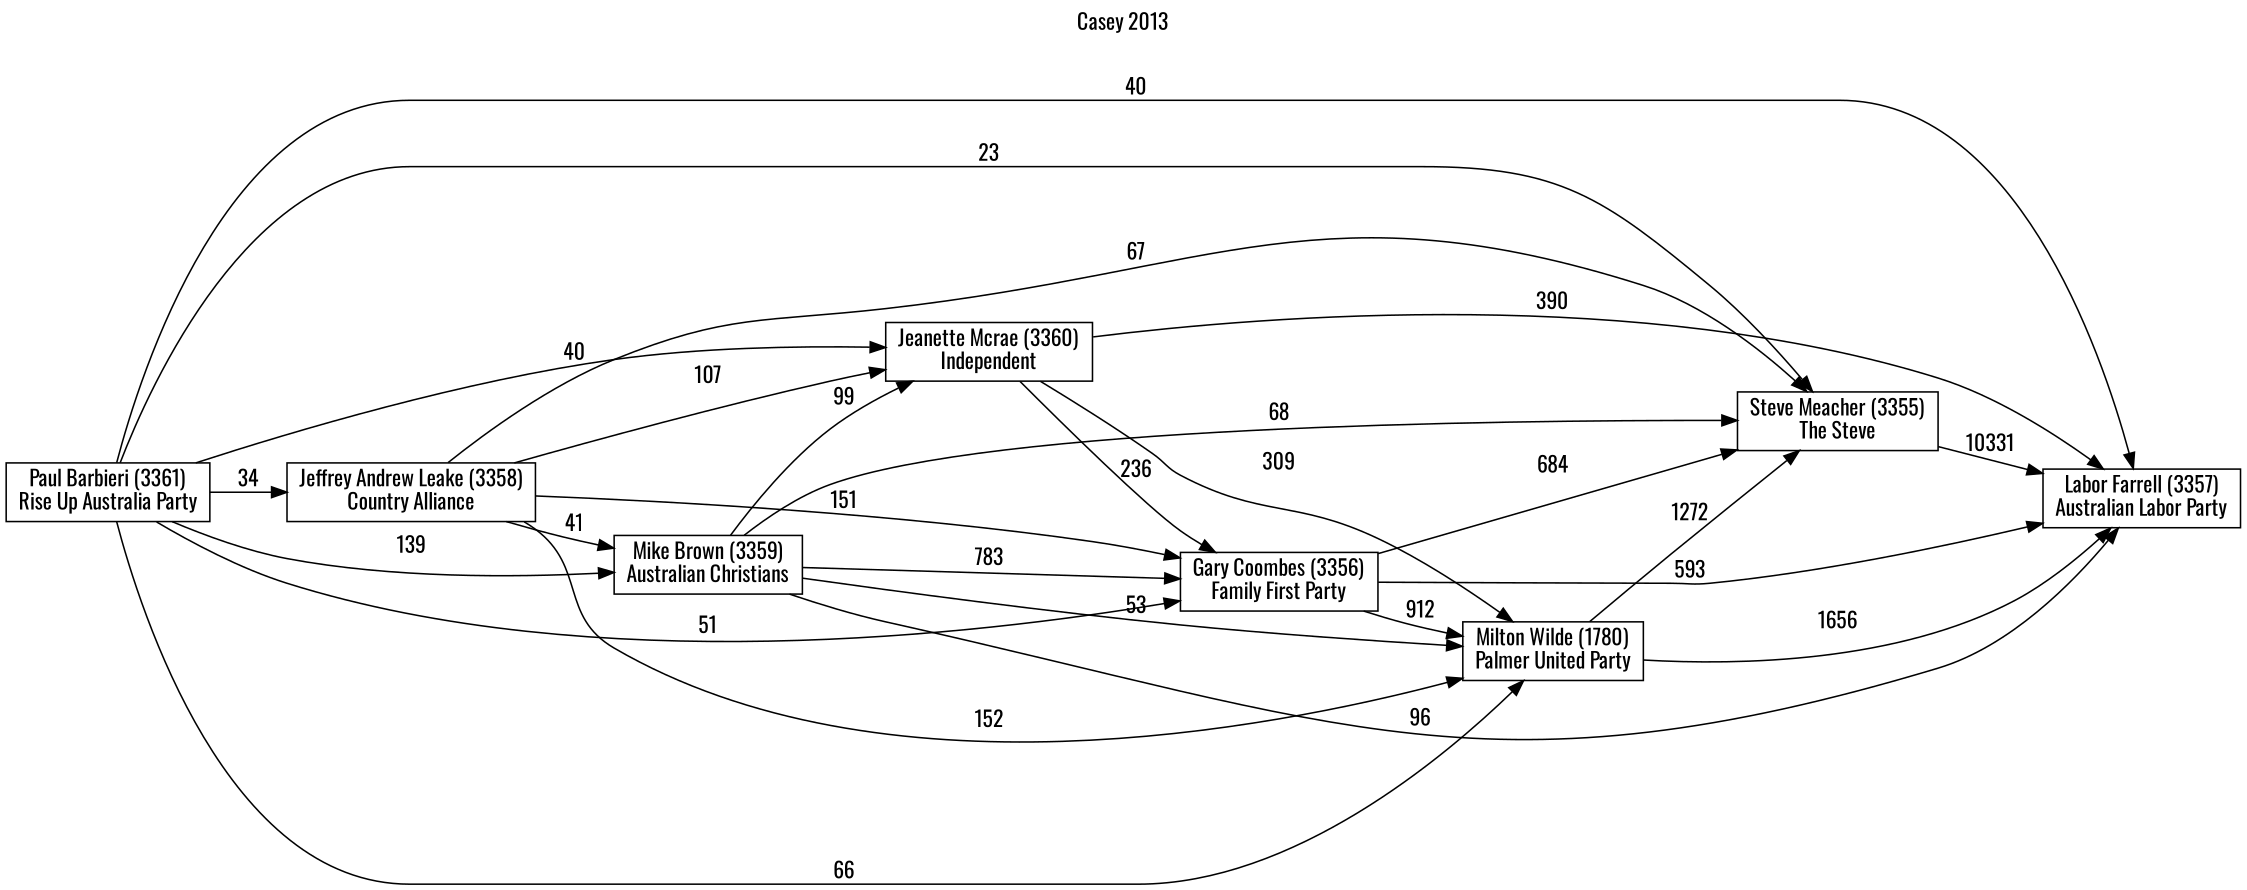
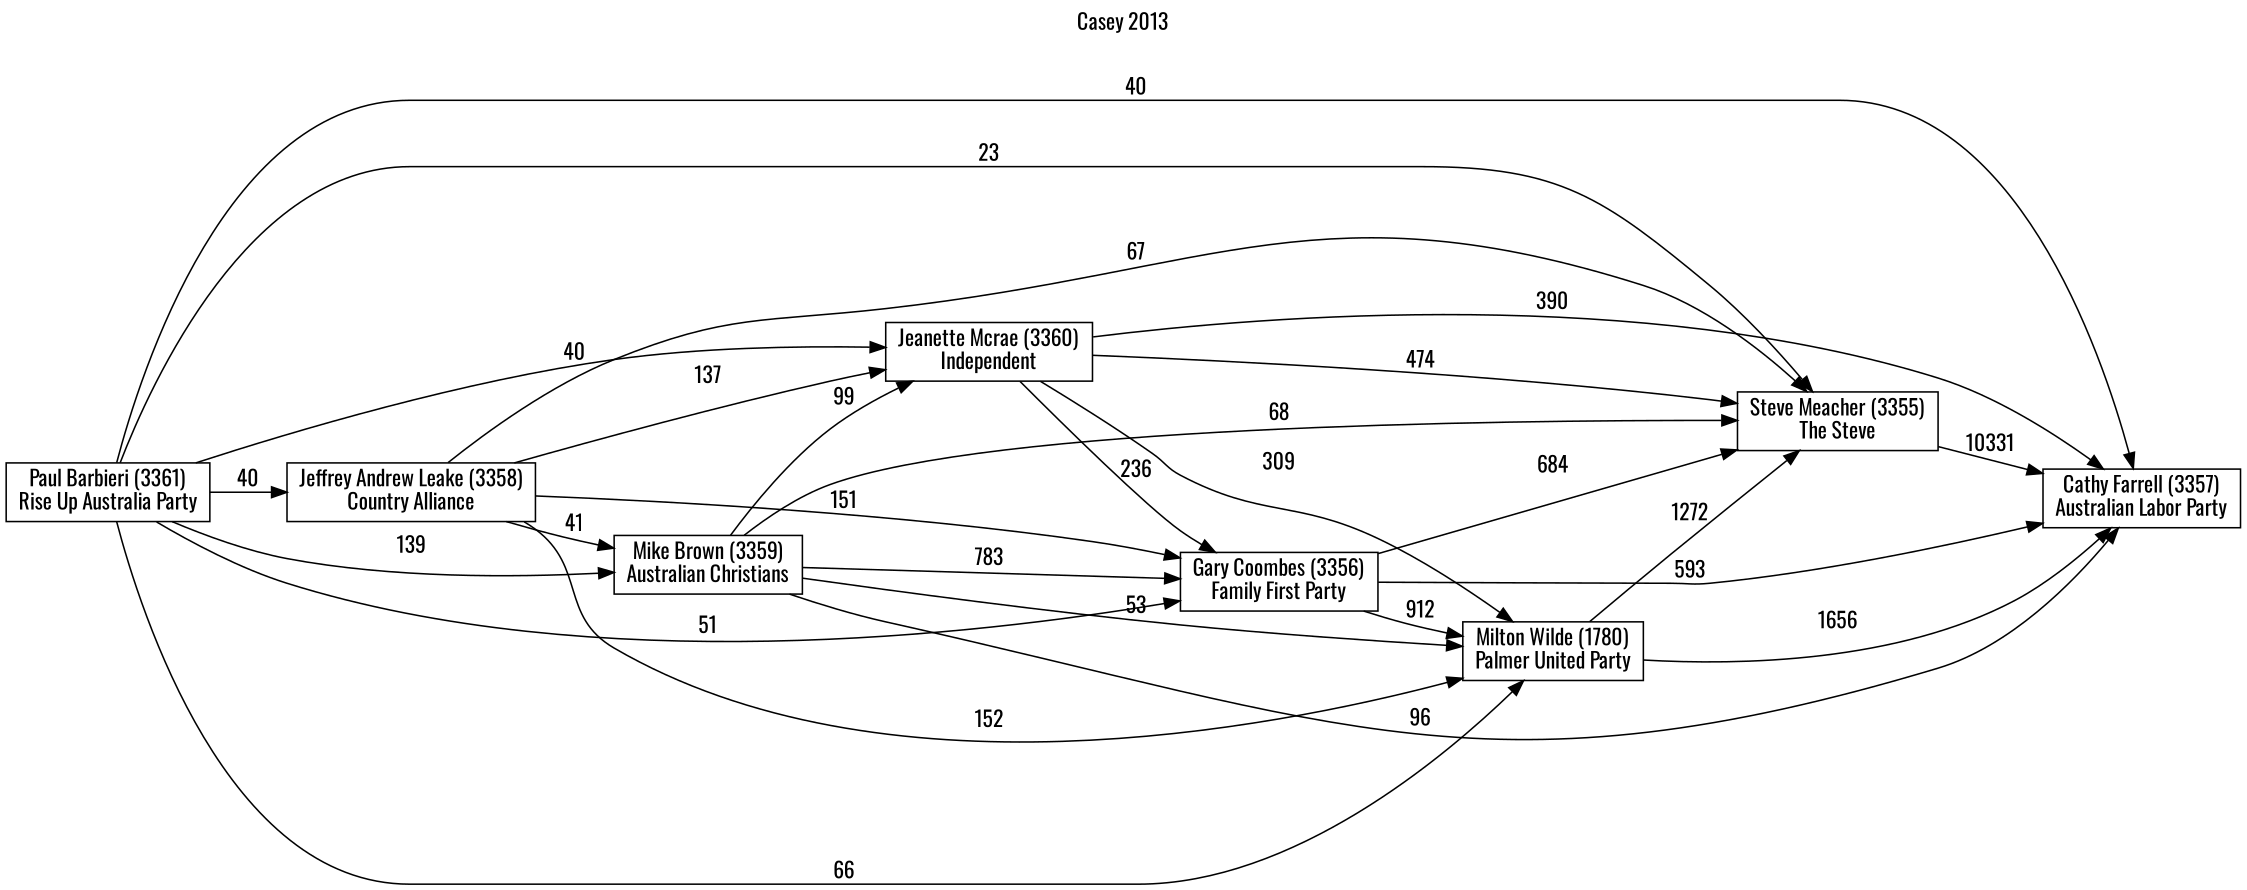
none -> (1408, 372)
(708, 377) -> (708, 377)
(248, 481) -> (248, 481)
(2142, 498) -> (2142, 498)
